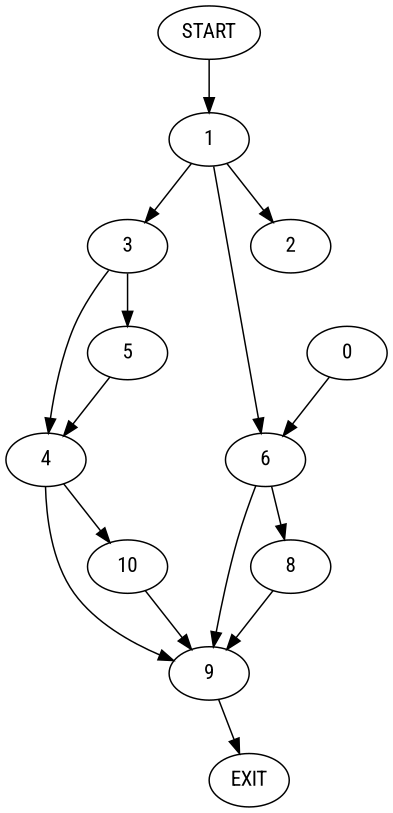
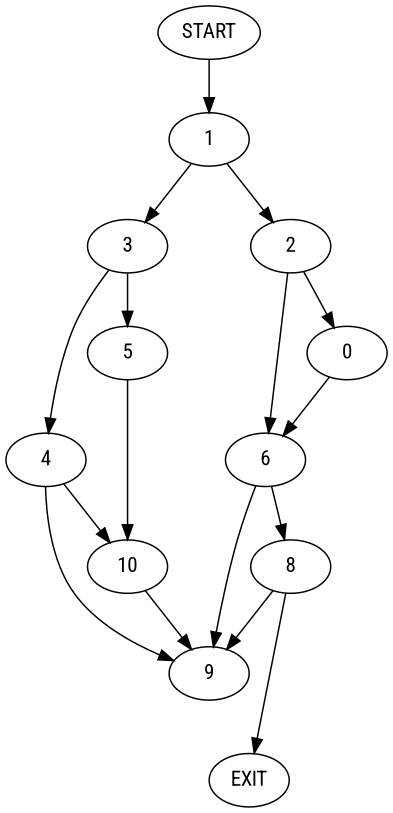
(236, 292) -> (279, 345)
none -> (315, 293)
(91, 401) -> (128, 452)
(226, 720) -> (271, 666)
